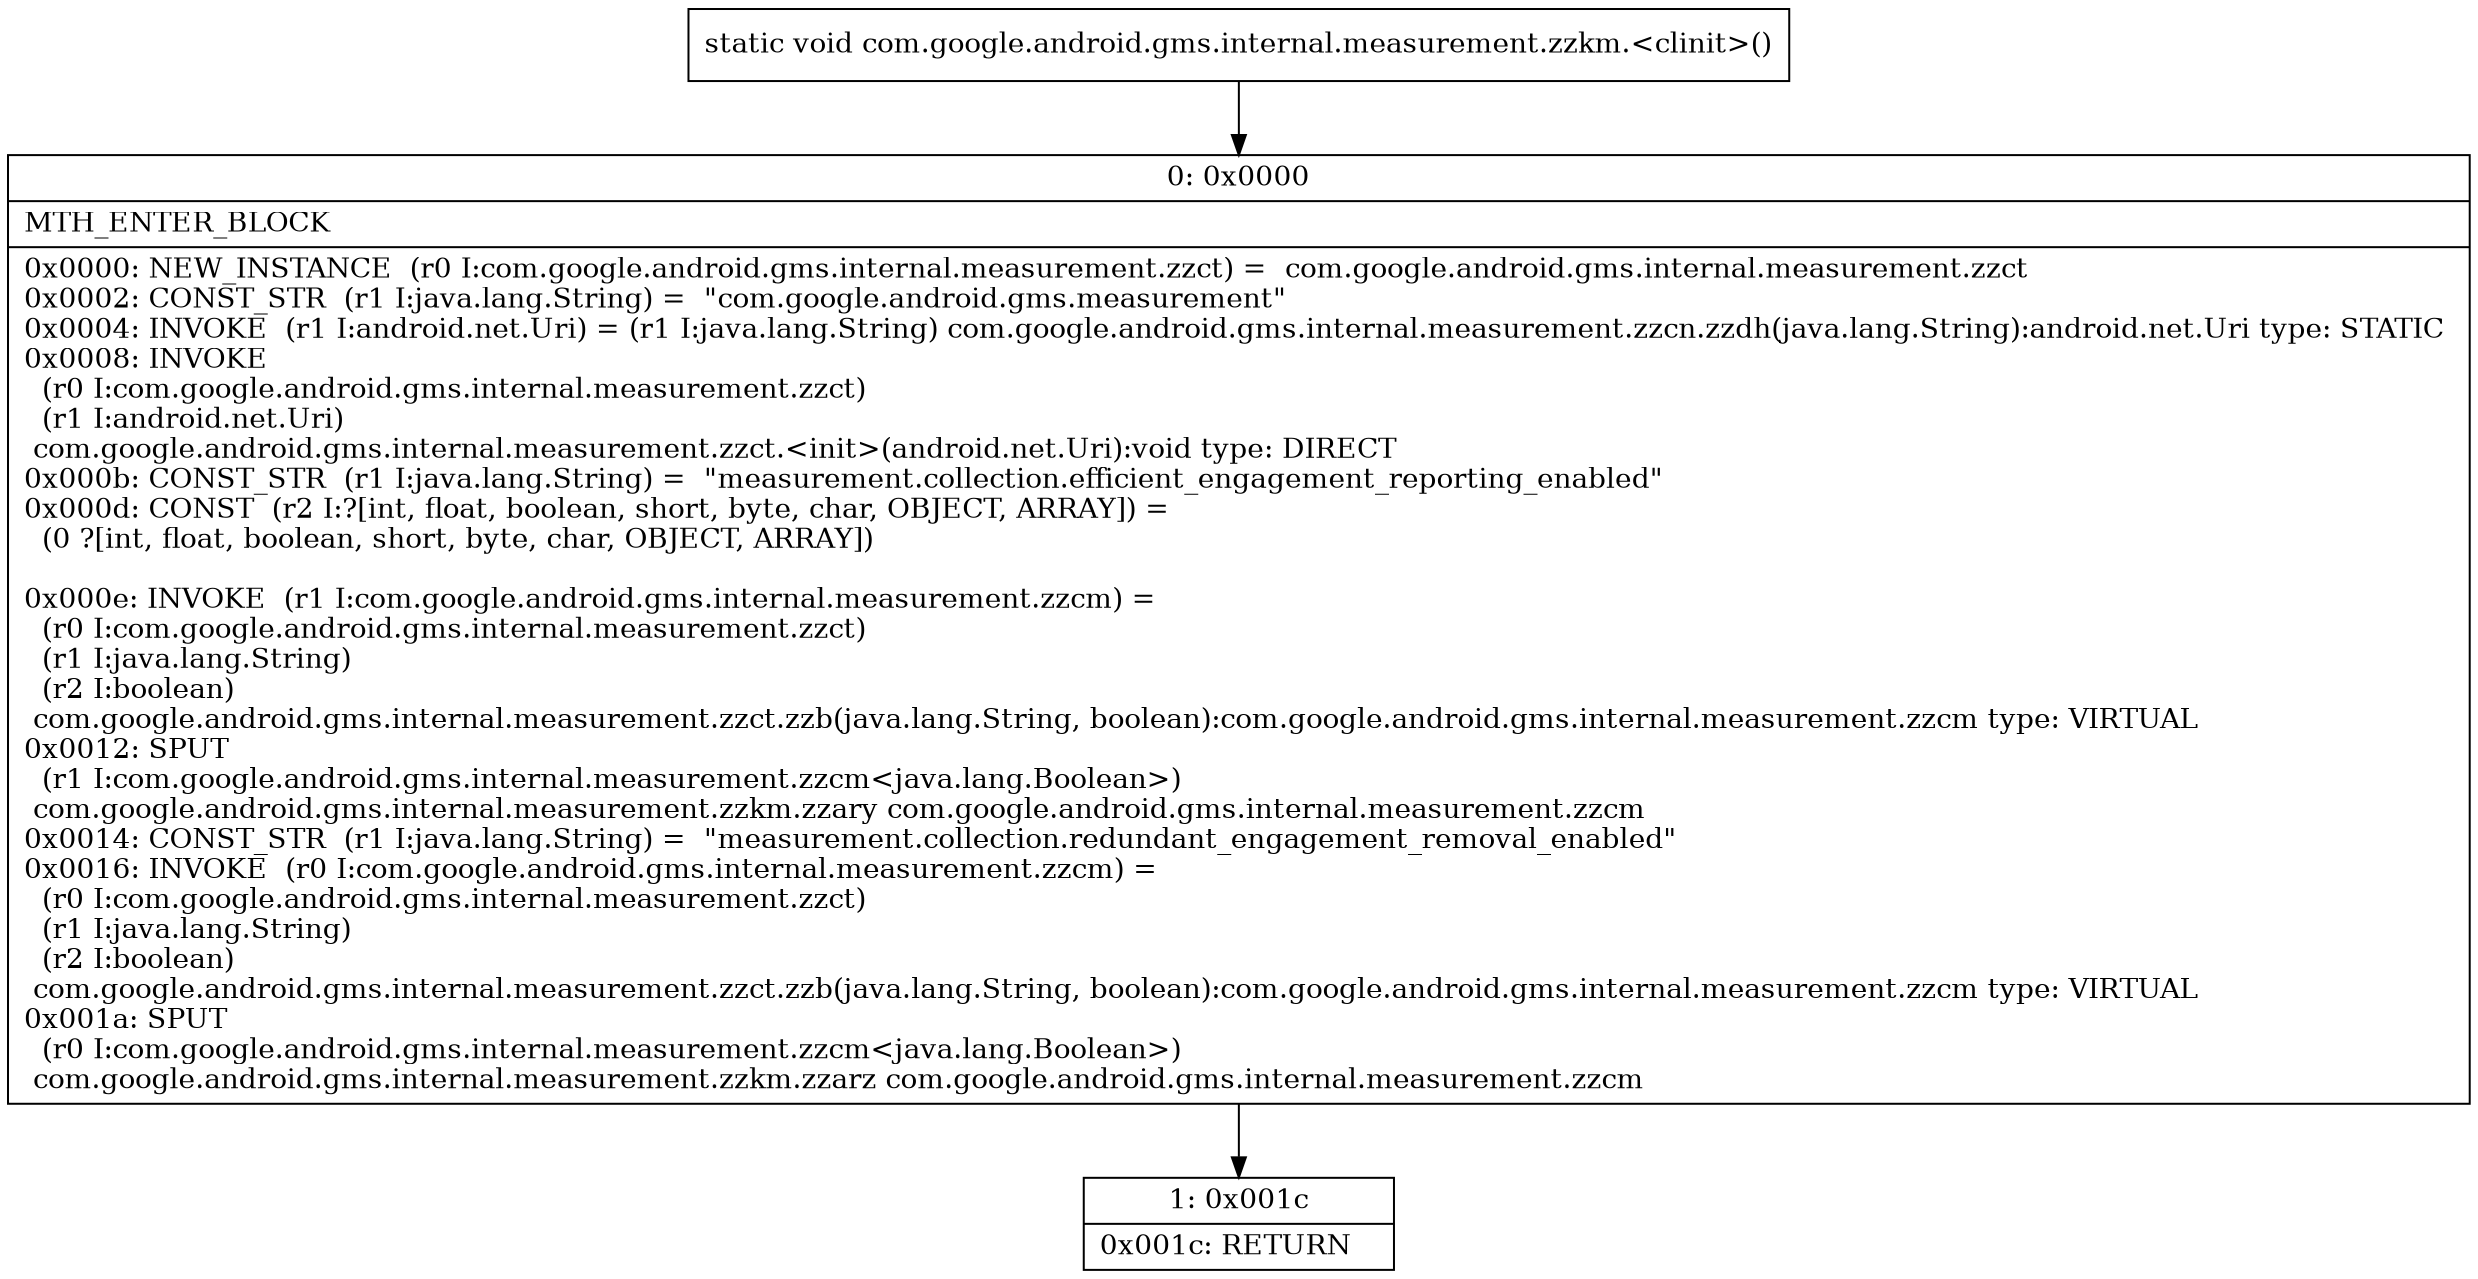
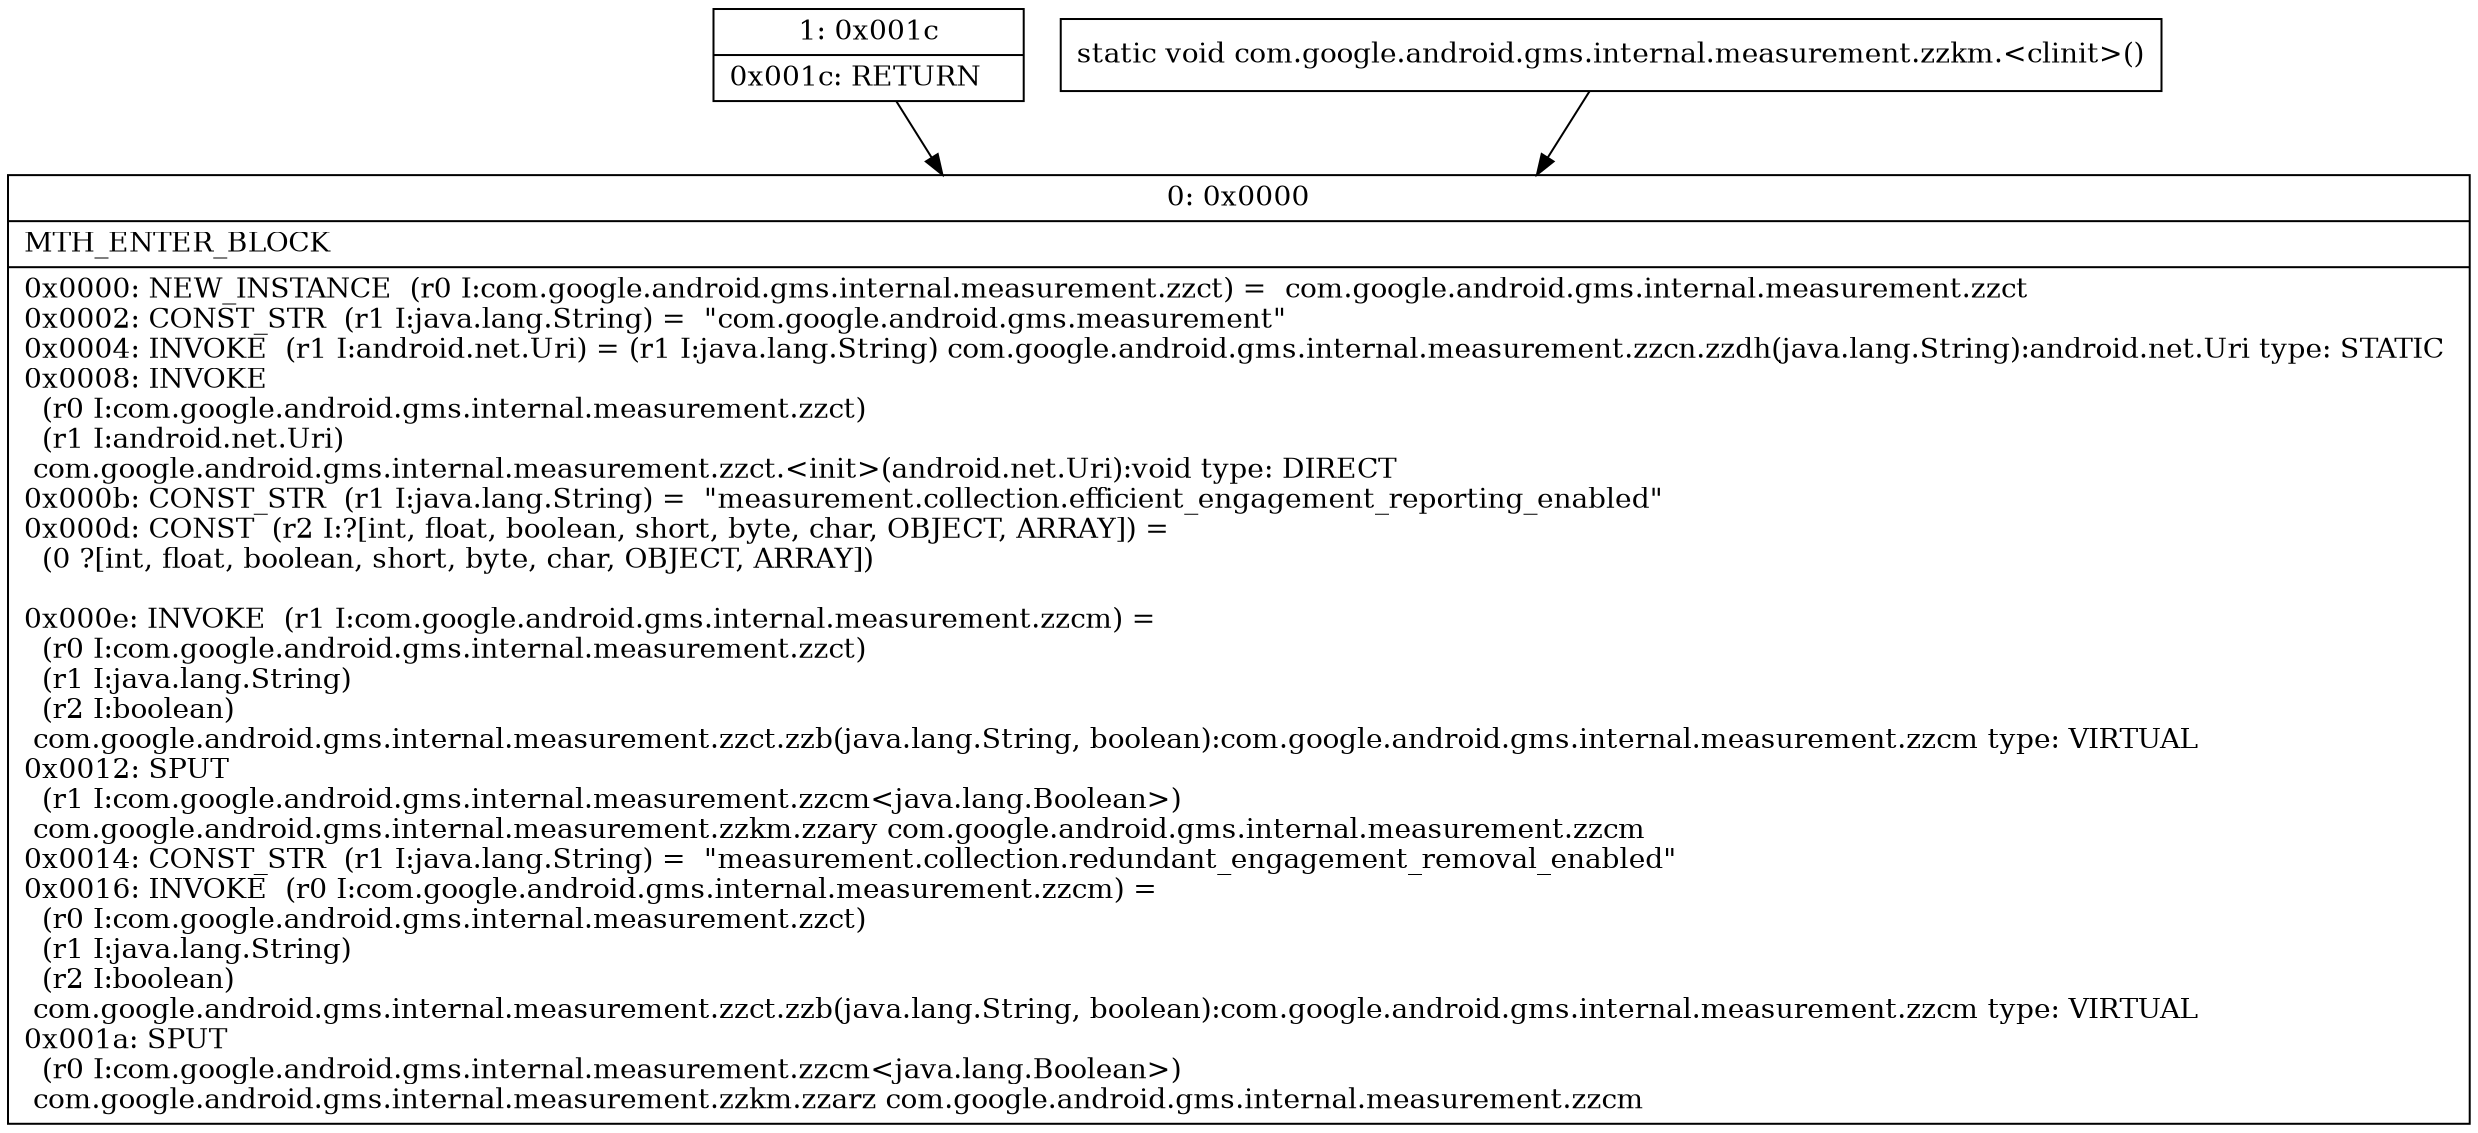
(1239, 1130) -> (914, 130)
